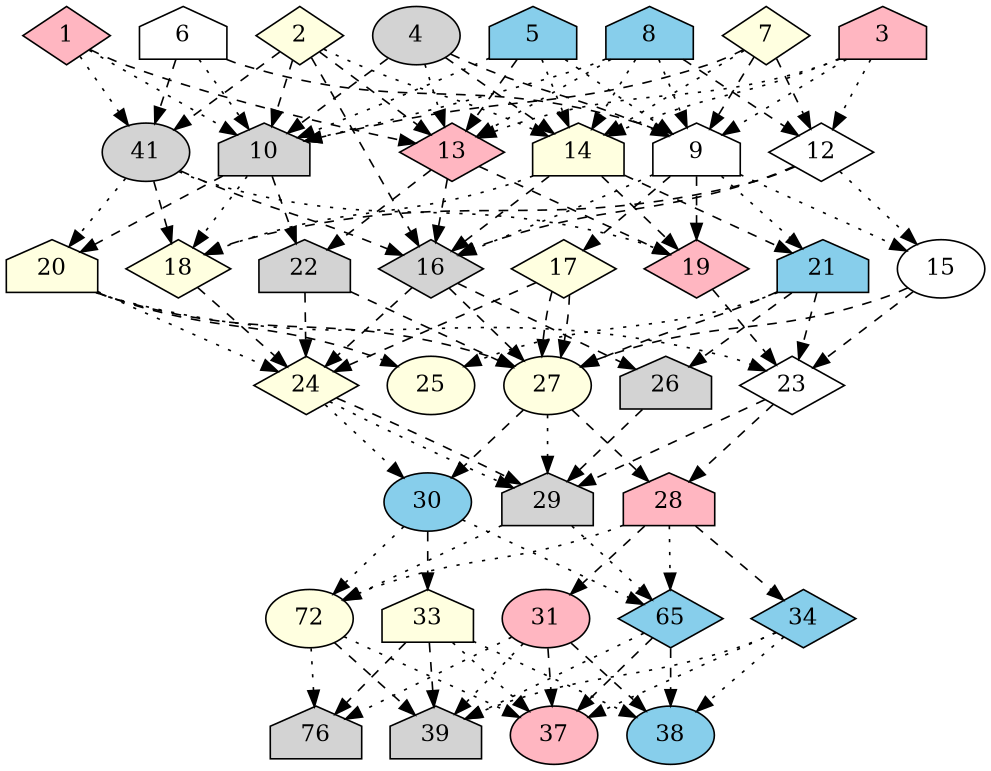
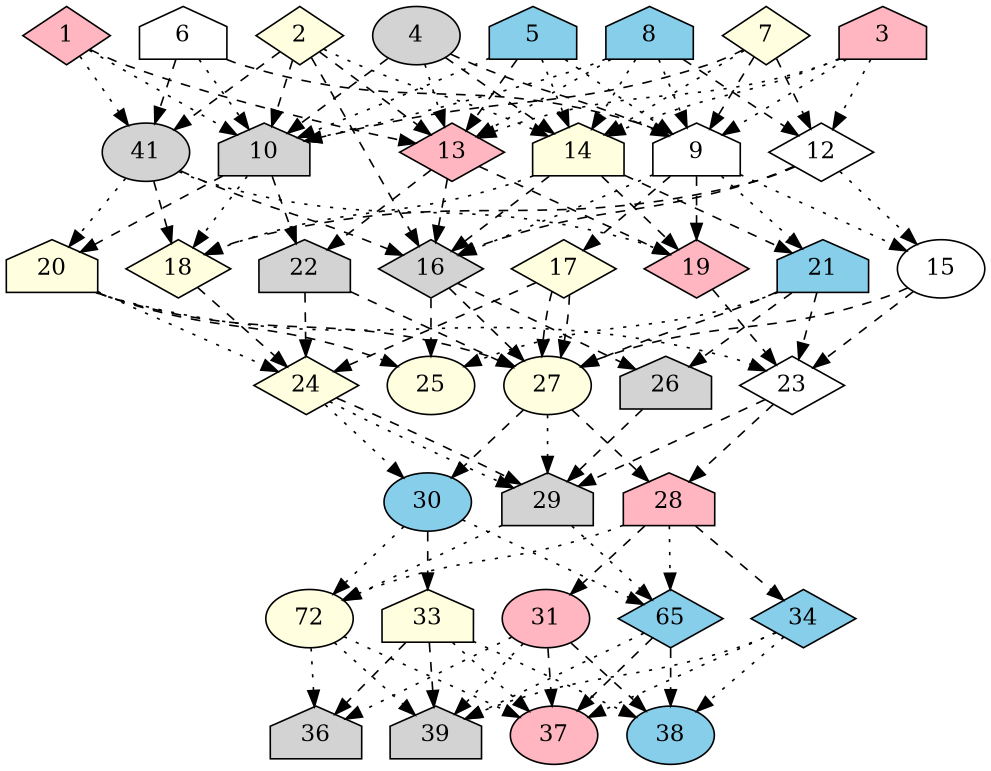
(377, 320) -> (431, 318)
(363, 669) -> (363, 669)
(316, 735) -> (316, 735)
